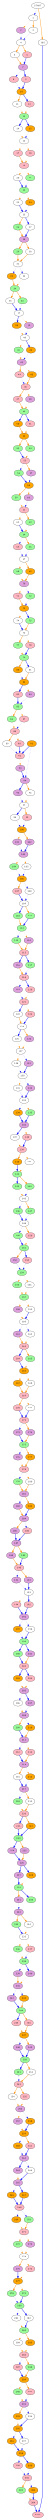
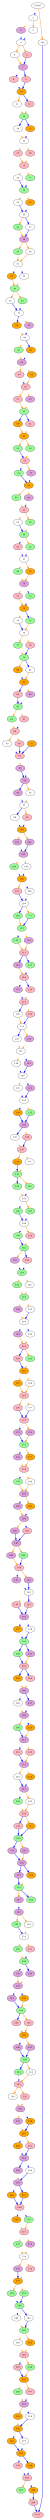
(28, 1512) -> (28, 1512)
